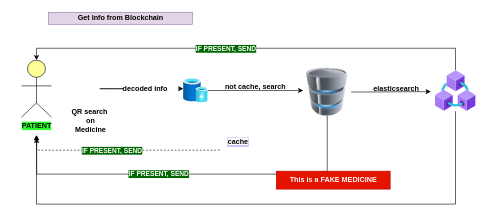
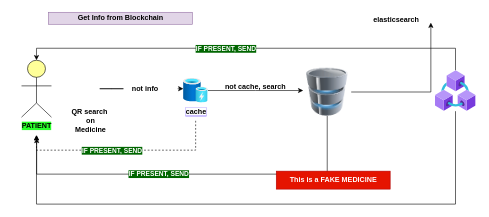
(145, 89) -> (145, 89)
(396, 89) -> (396, 20)
(238, 142) -> (196, 112)
